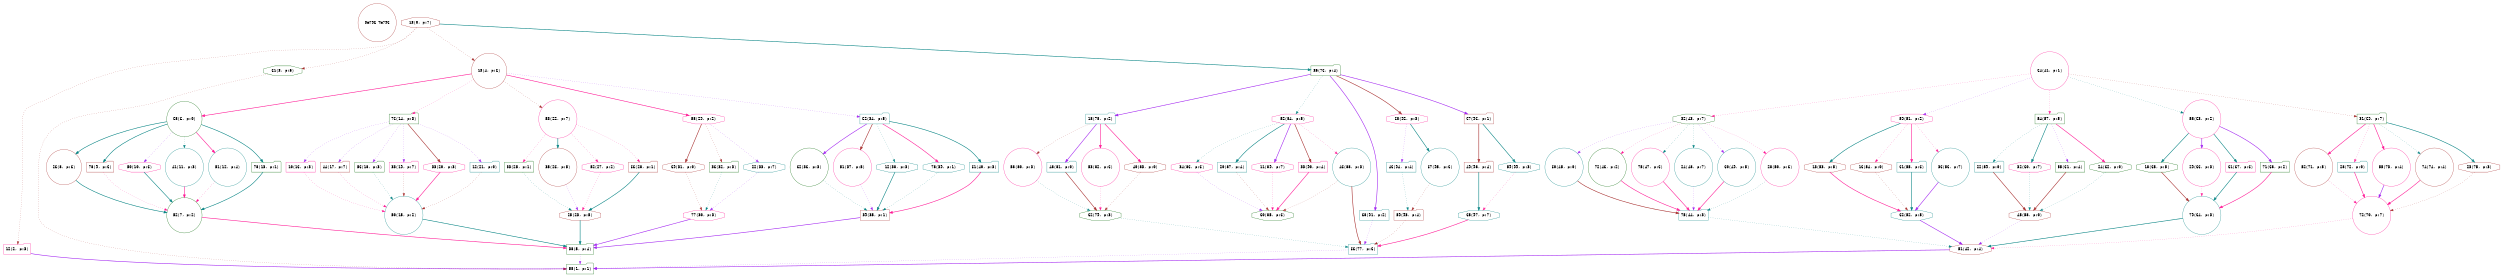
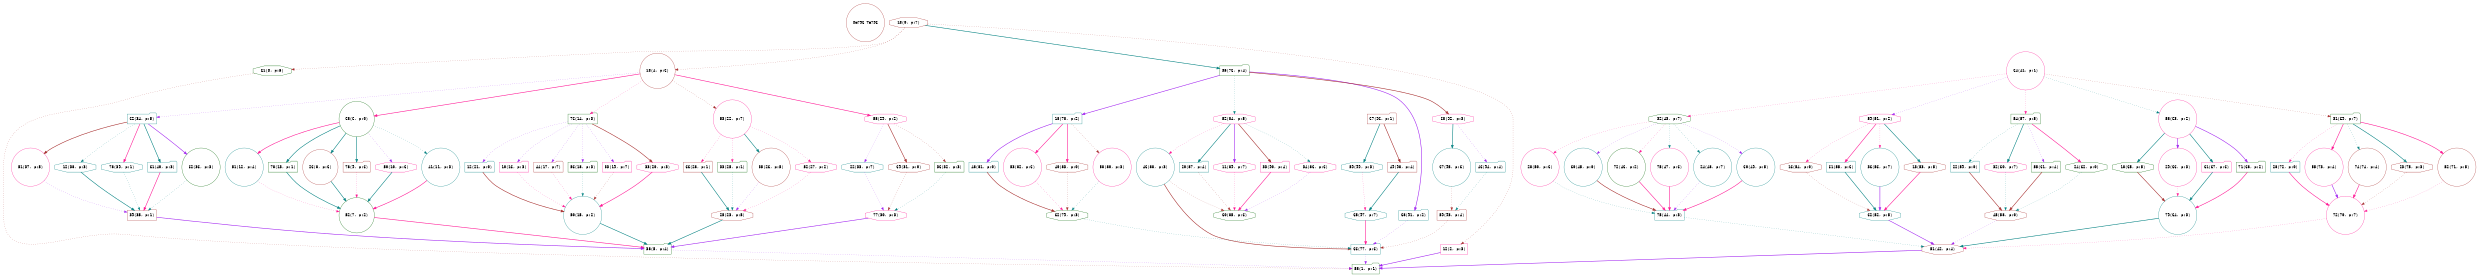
(1403, 92) -> none
(455, 194) -> (519, 198)
